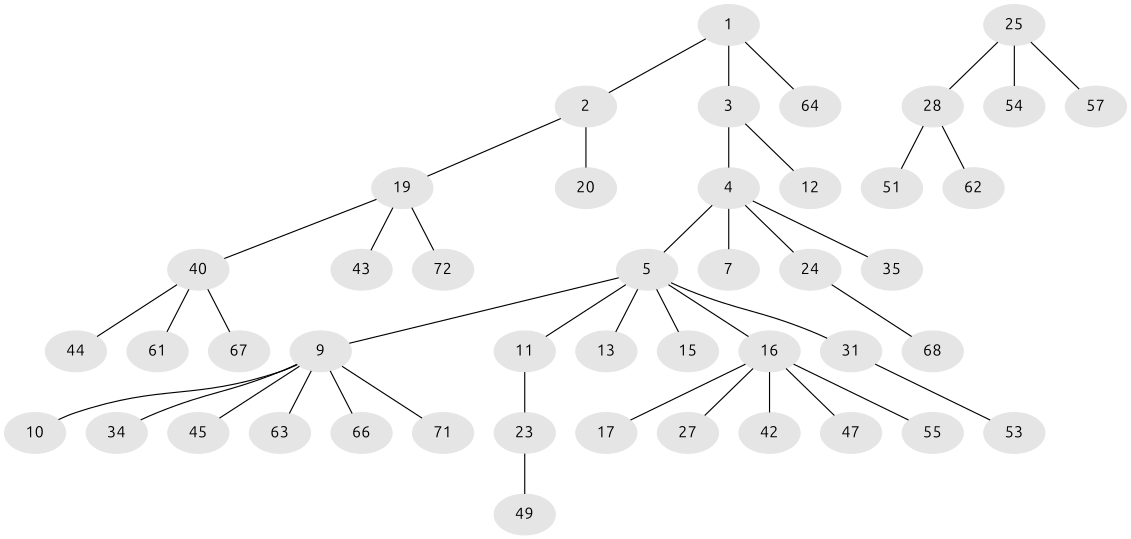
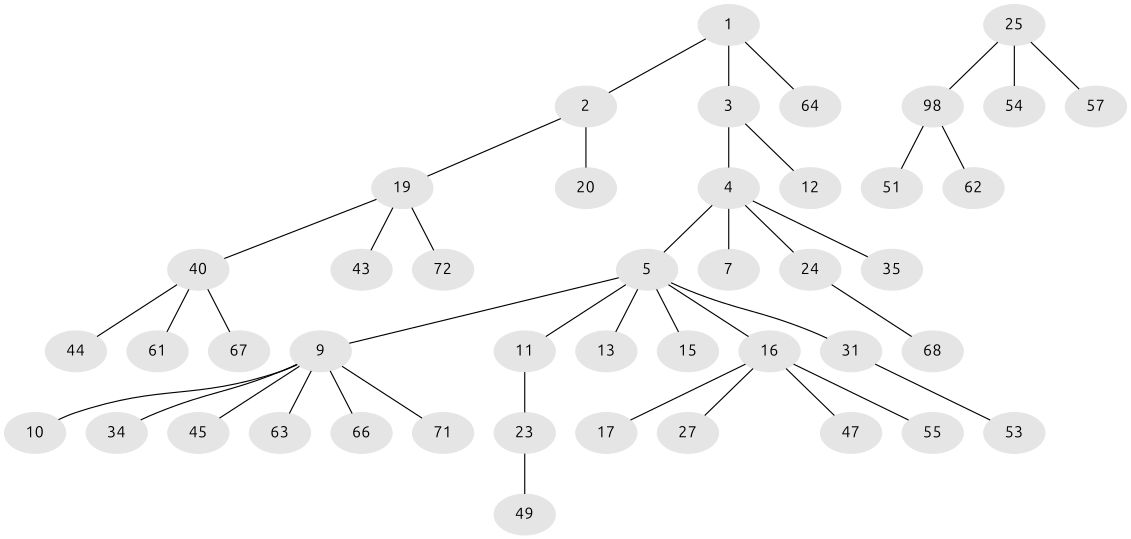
(933, 107) -> (933, 107)
(770, 433) -> none
